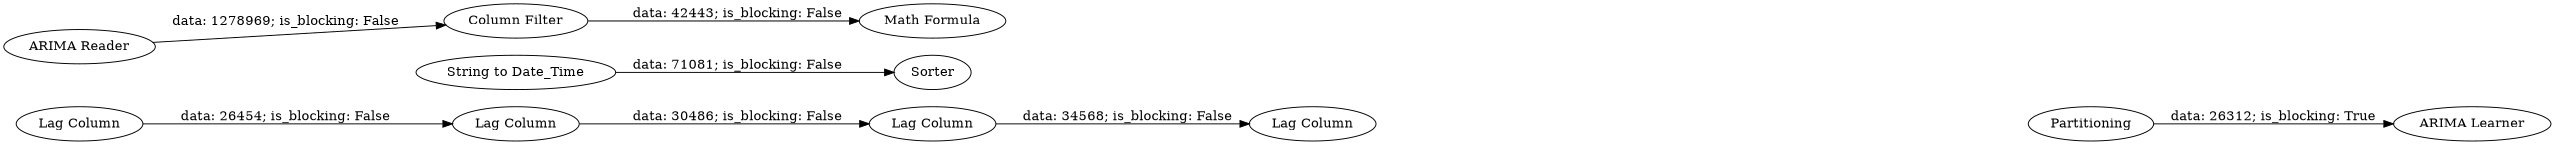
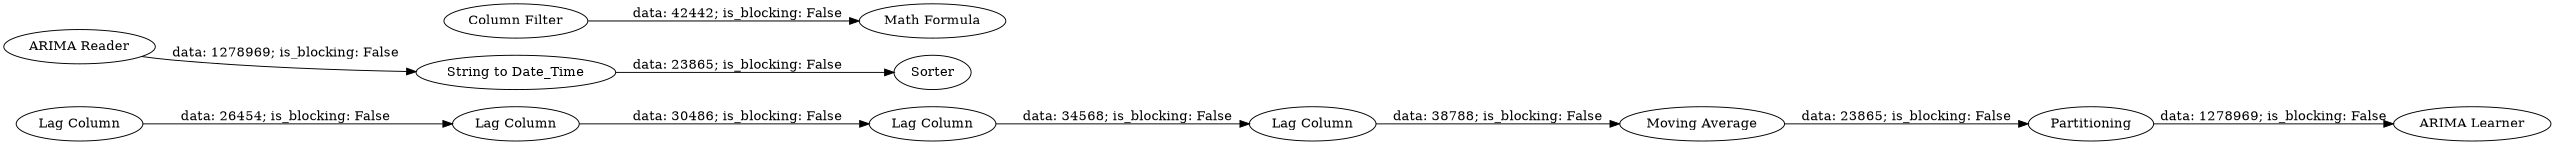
(738, 14) -> (738, 14)
(294, 34) -> (274, 67)
(738, 65) -> (738, 65)
(2274, 117) -> (2274, 117)
none -> (1702, 124)
